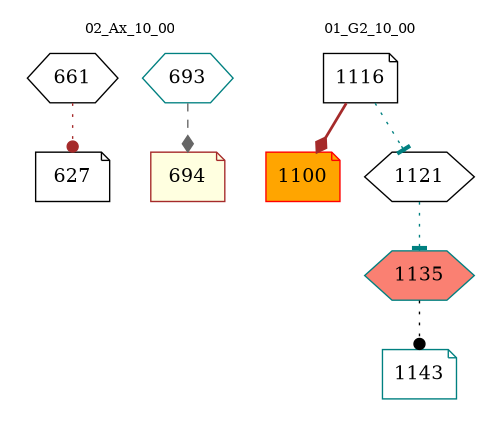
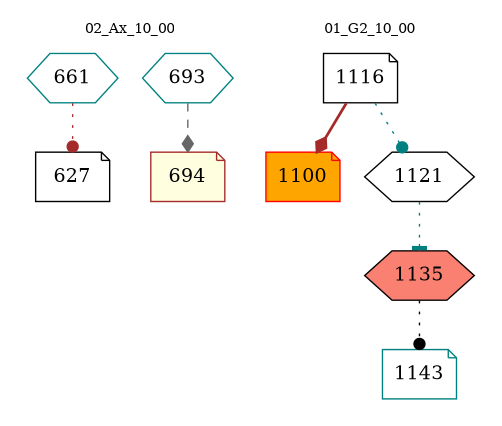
(73, 78) -> (73, 78)
(388, 125) -> (388, 125)
(419, 276) -> (419, 276)
